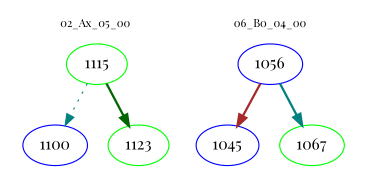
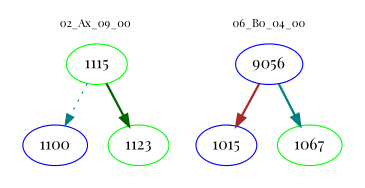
(96, 24) -> (96, 24)
(270, 64) -> (269, 64)
(228, 145) -> (226, 145)
